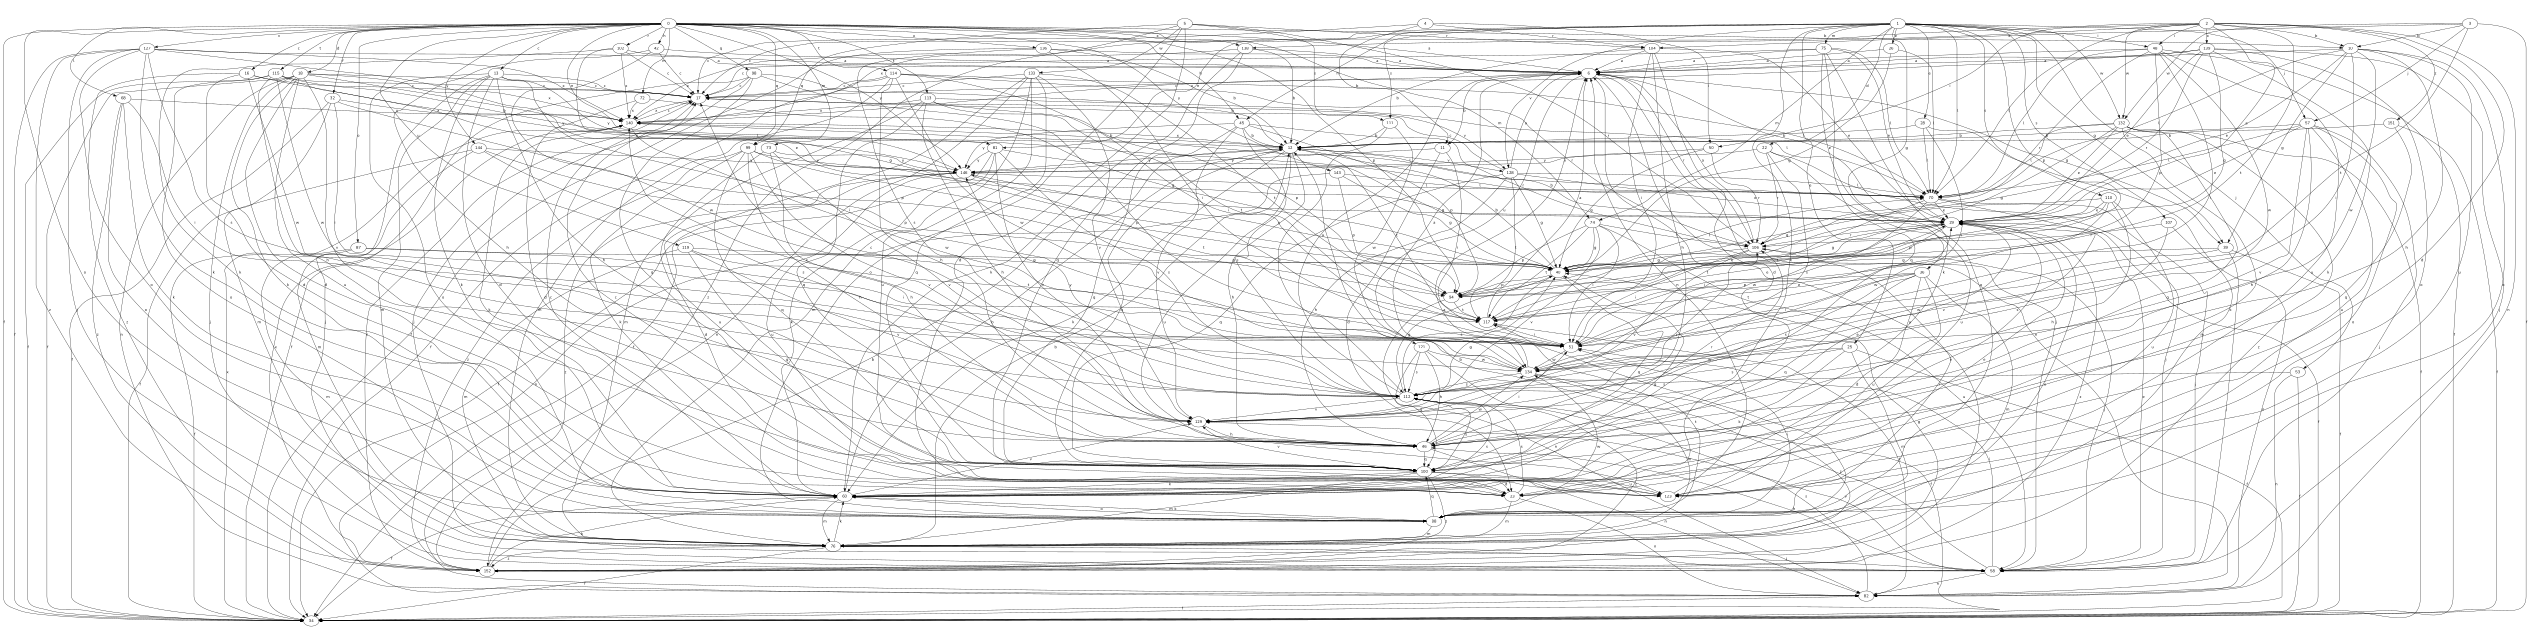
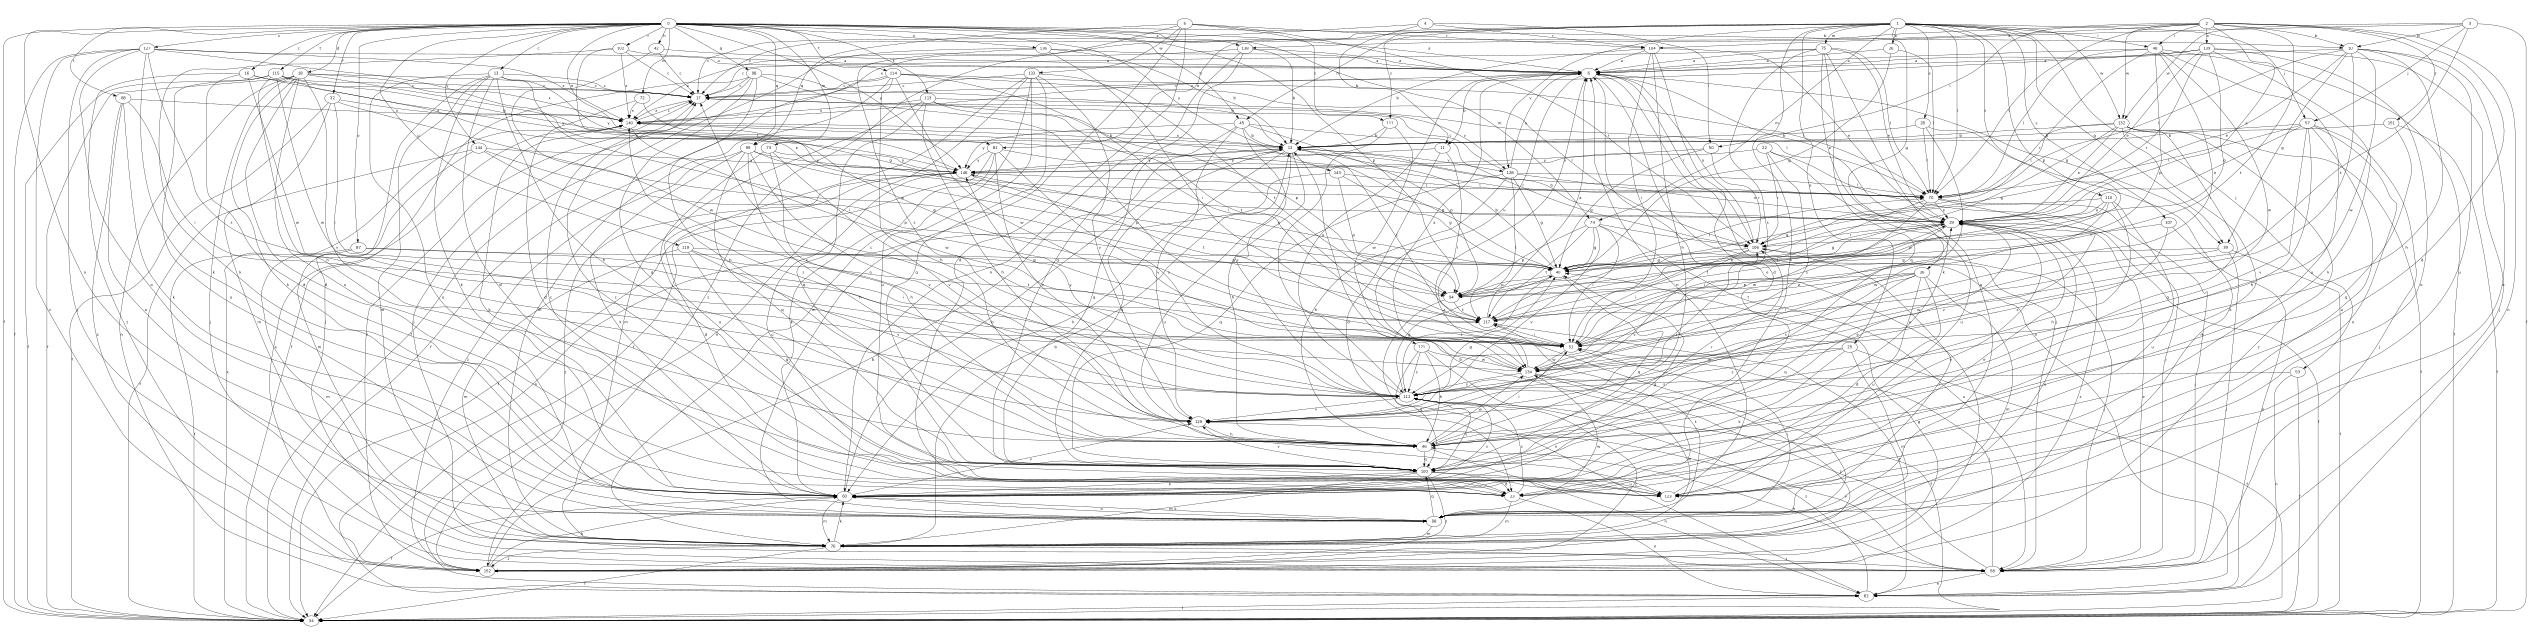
(1852, 107) -> none
(1124, 173) -> (1048, 247)
none -> (1738, 276)
(696, 336) -> (936, 379)
